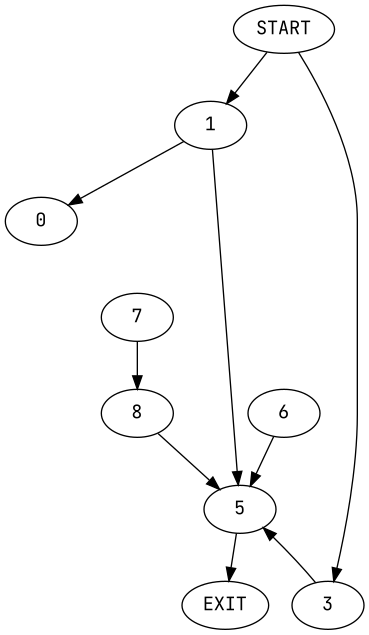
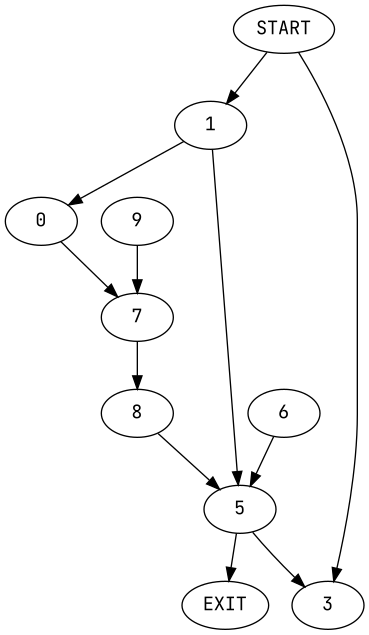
none -> (137, 221)
none -> (84, 265)
(295, 559) -> (273, 555)
